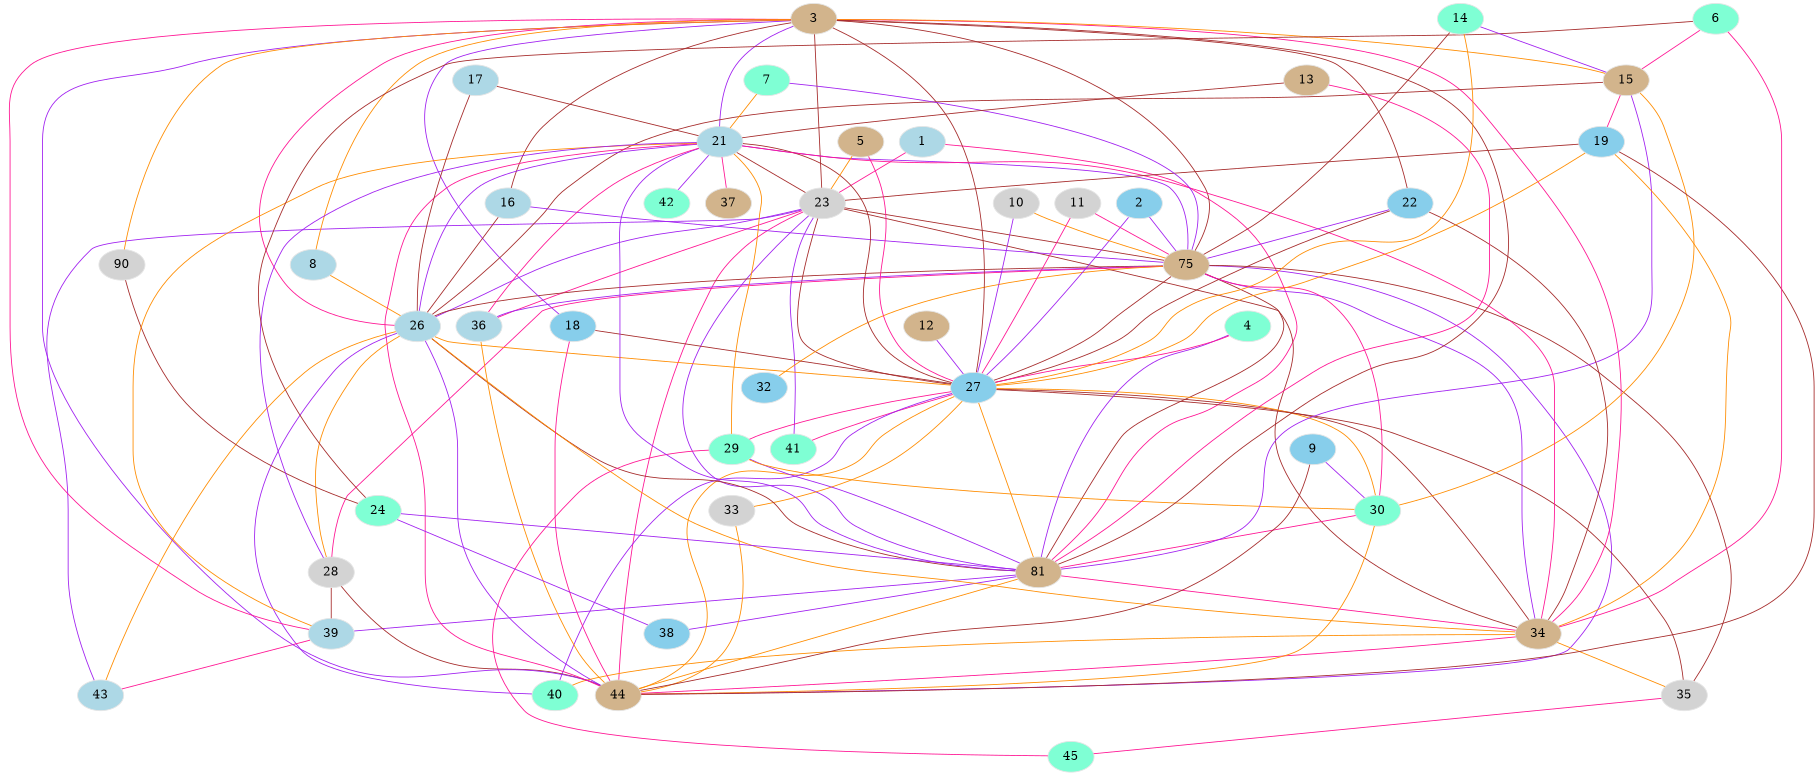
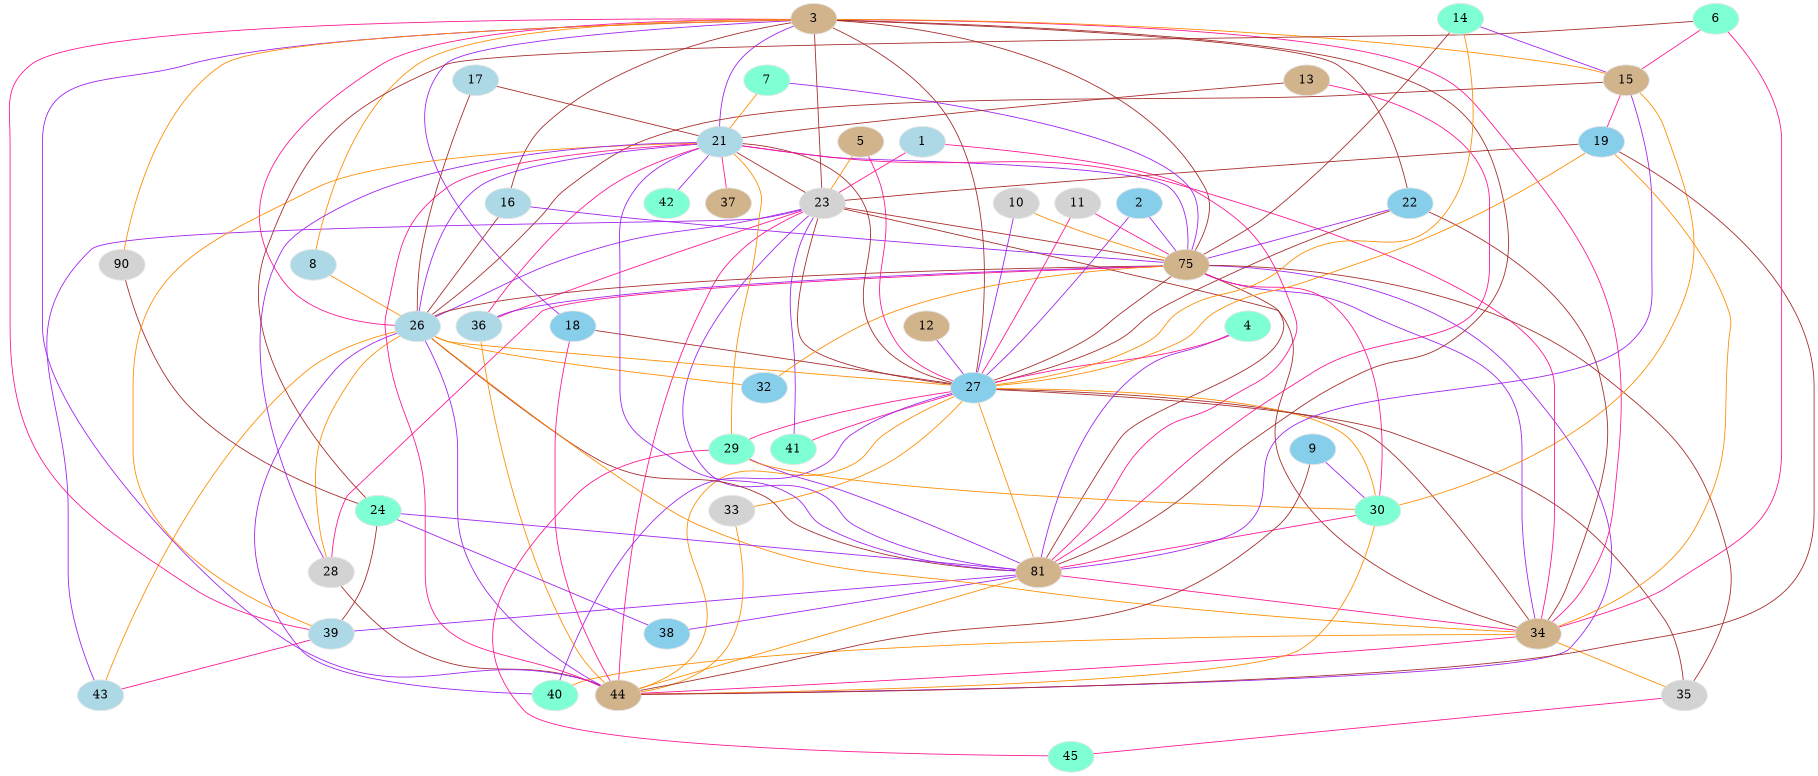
none -> (587, 366)
(331, 603) -> (366, 576)
